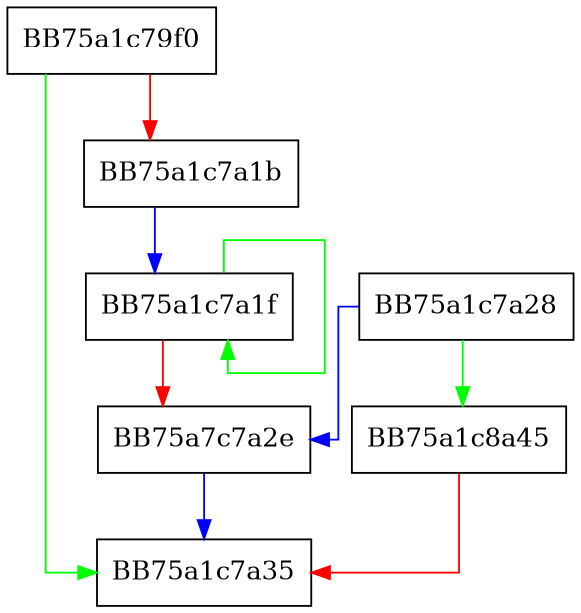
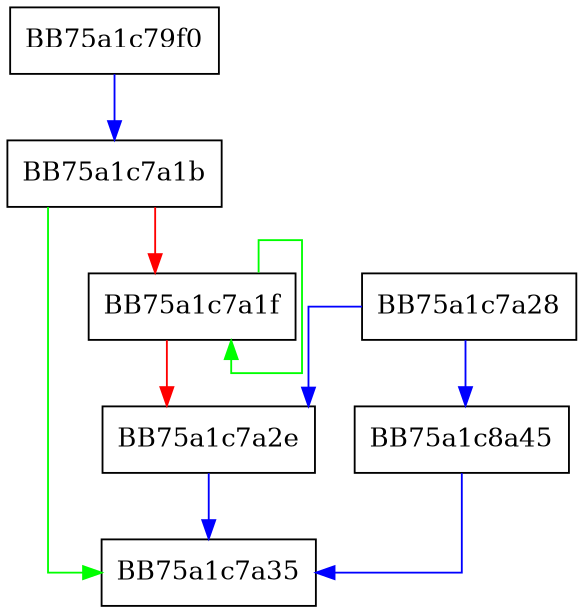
(150, 98) -> (115, 98)
(155, 231) -> (155, 231)
(46, 340) -> (48, 407)
(463, 364) -> (466, 364)
(204, 440) -> (209, 440)
(444, 573) -> (448, 573)
